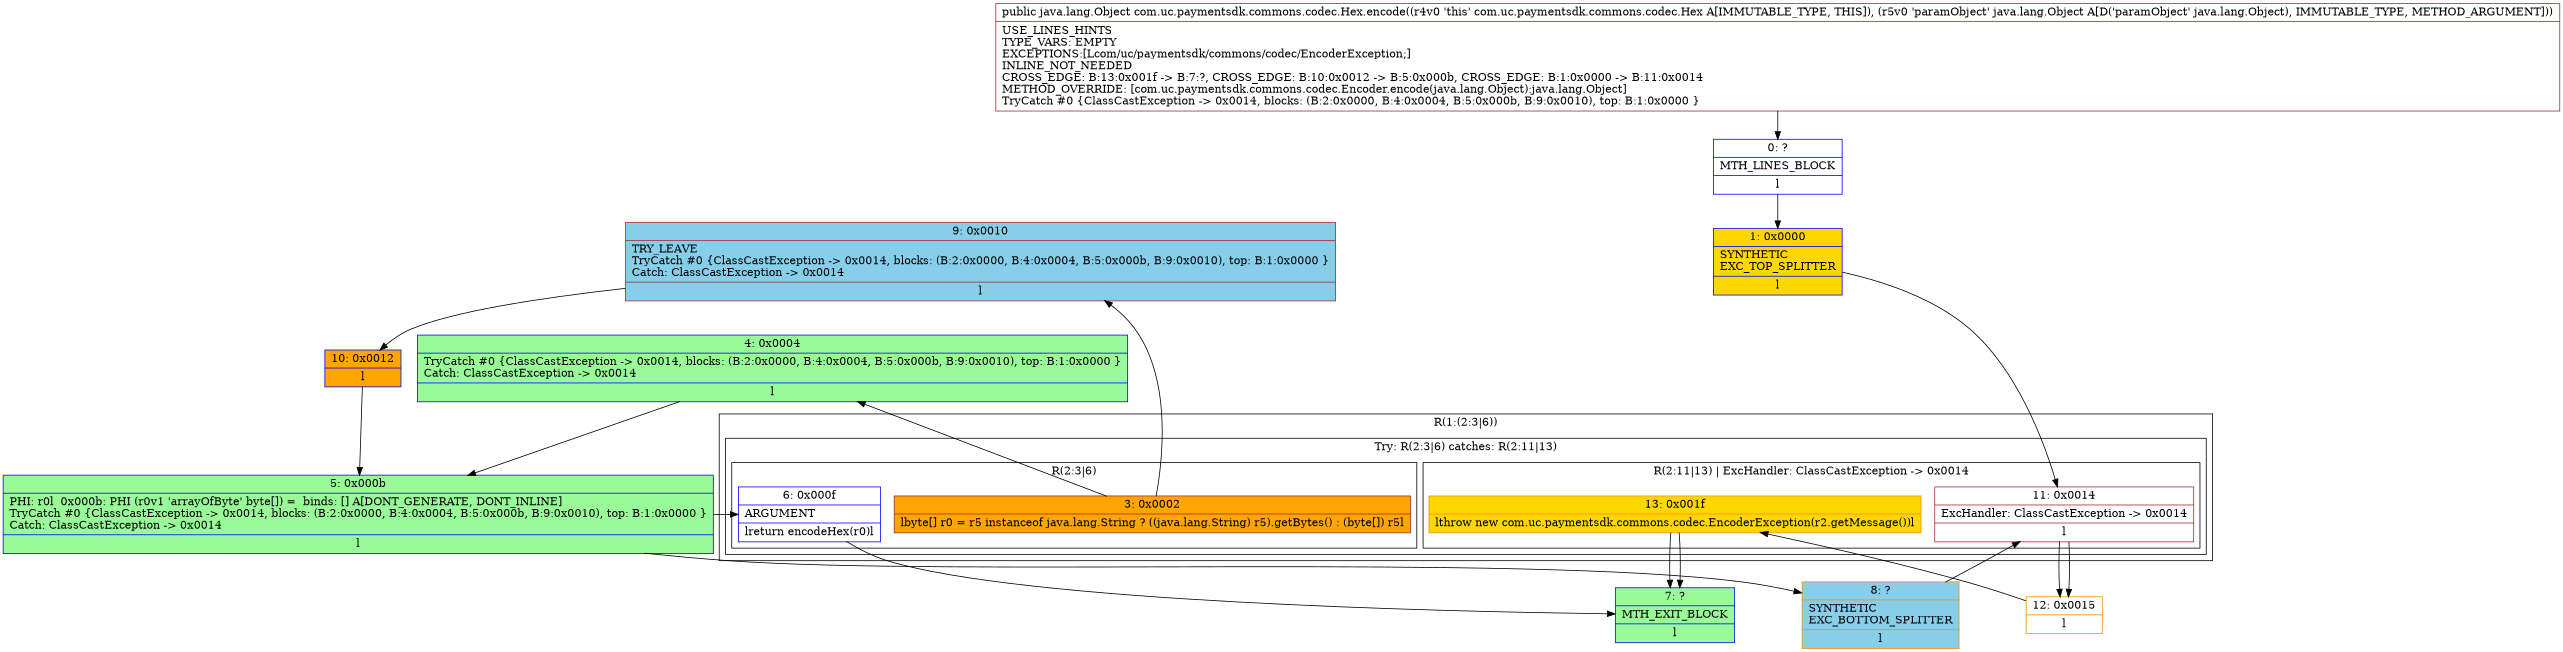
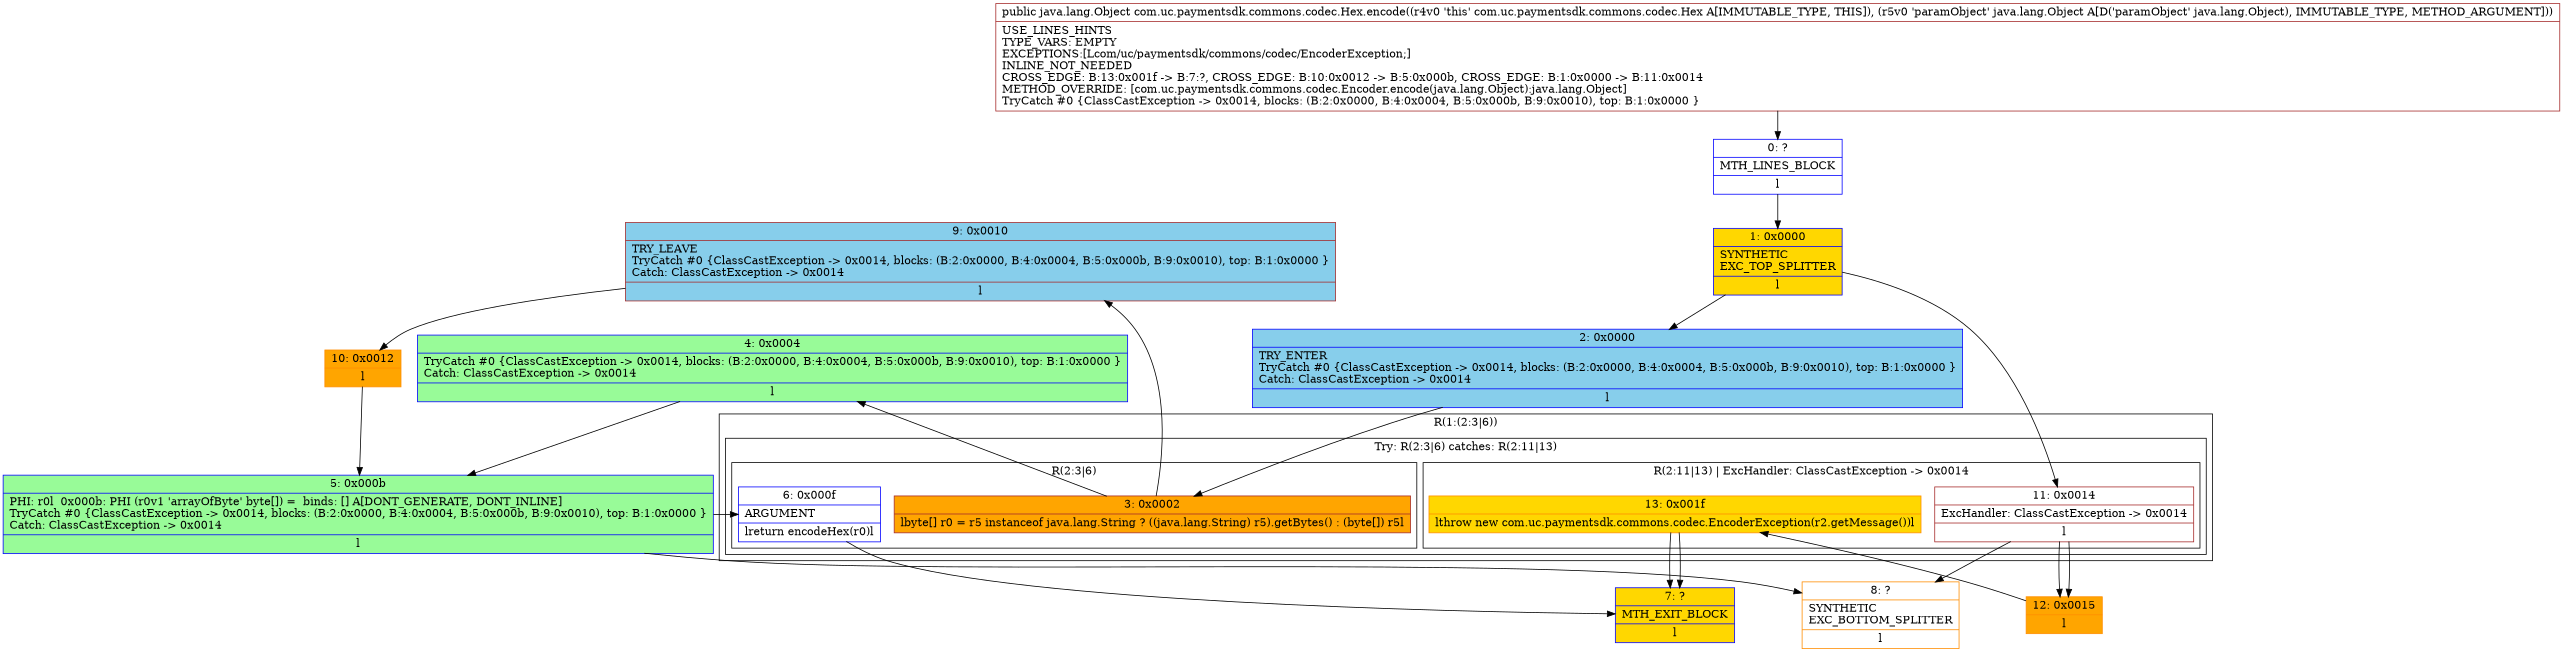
(363, 368) -> (363, 368)
none -> (1608, 368)
(1976, 566) -> (1965, 566)
(1675, 615) -> (1675, 615)
(1881, 615) -> (1881, 615)
(2064, 615) -> (2064, 615)
